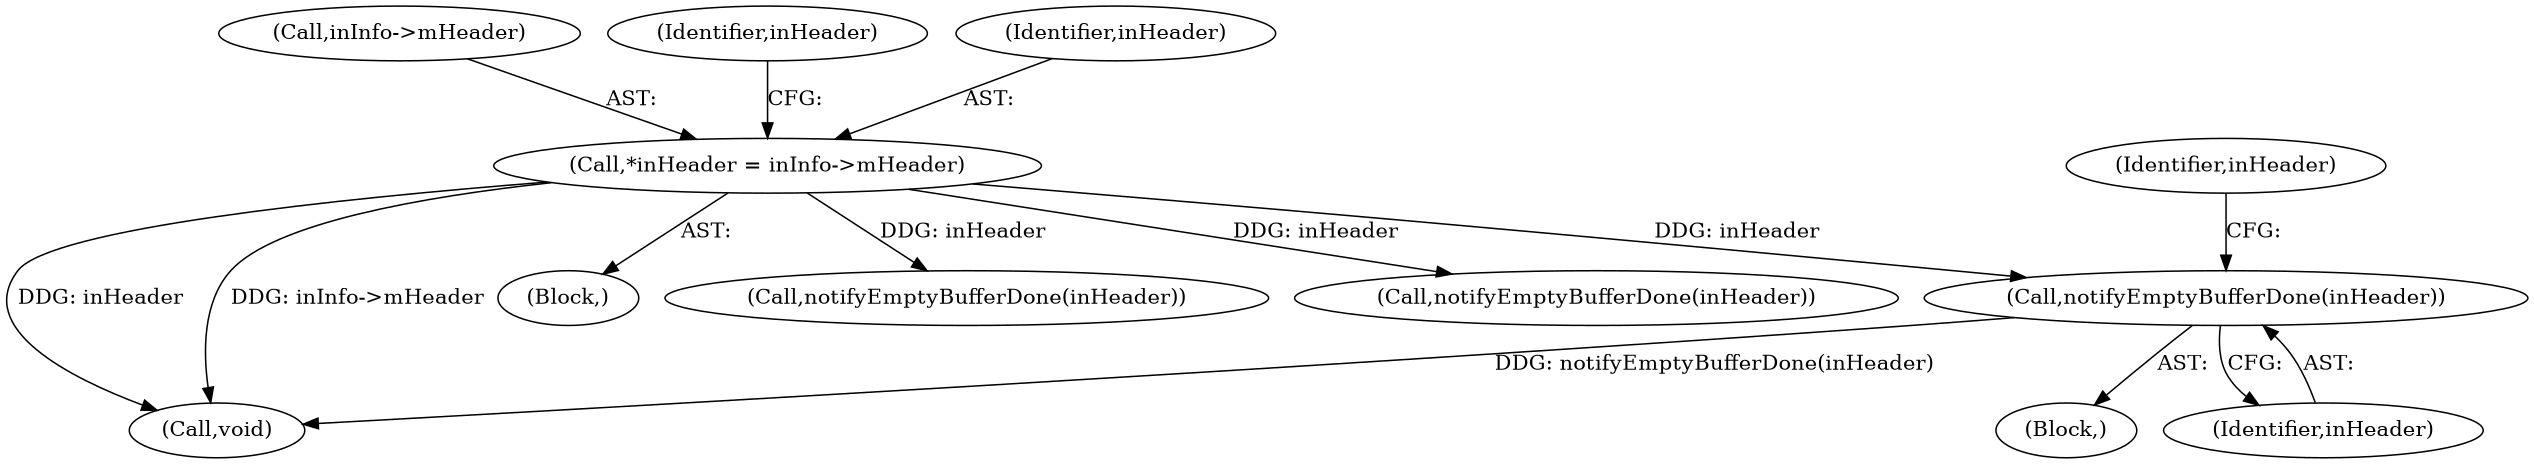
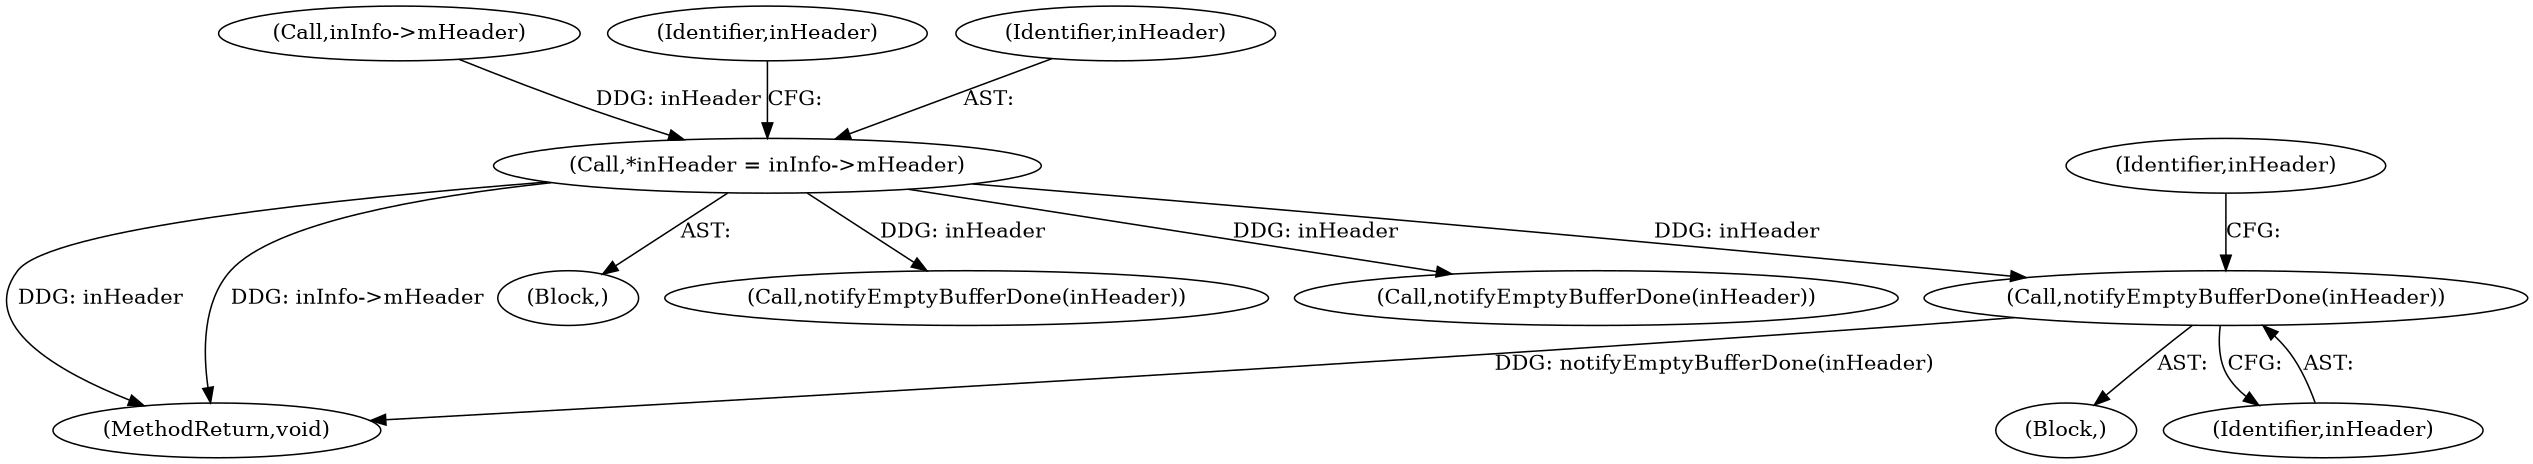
(635, 100) -> (678, 100)
(217, 430) -> (217, 430)
